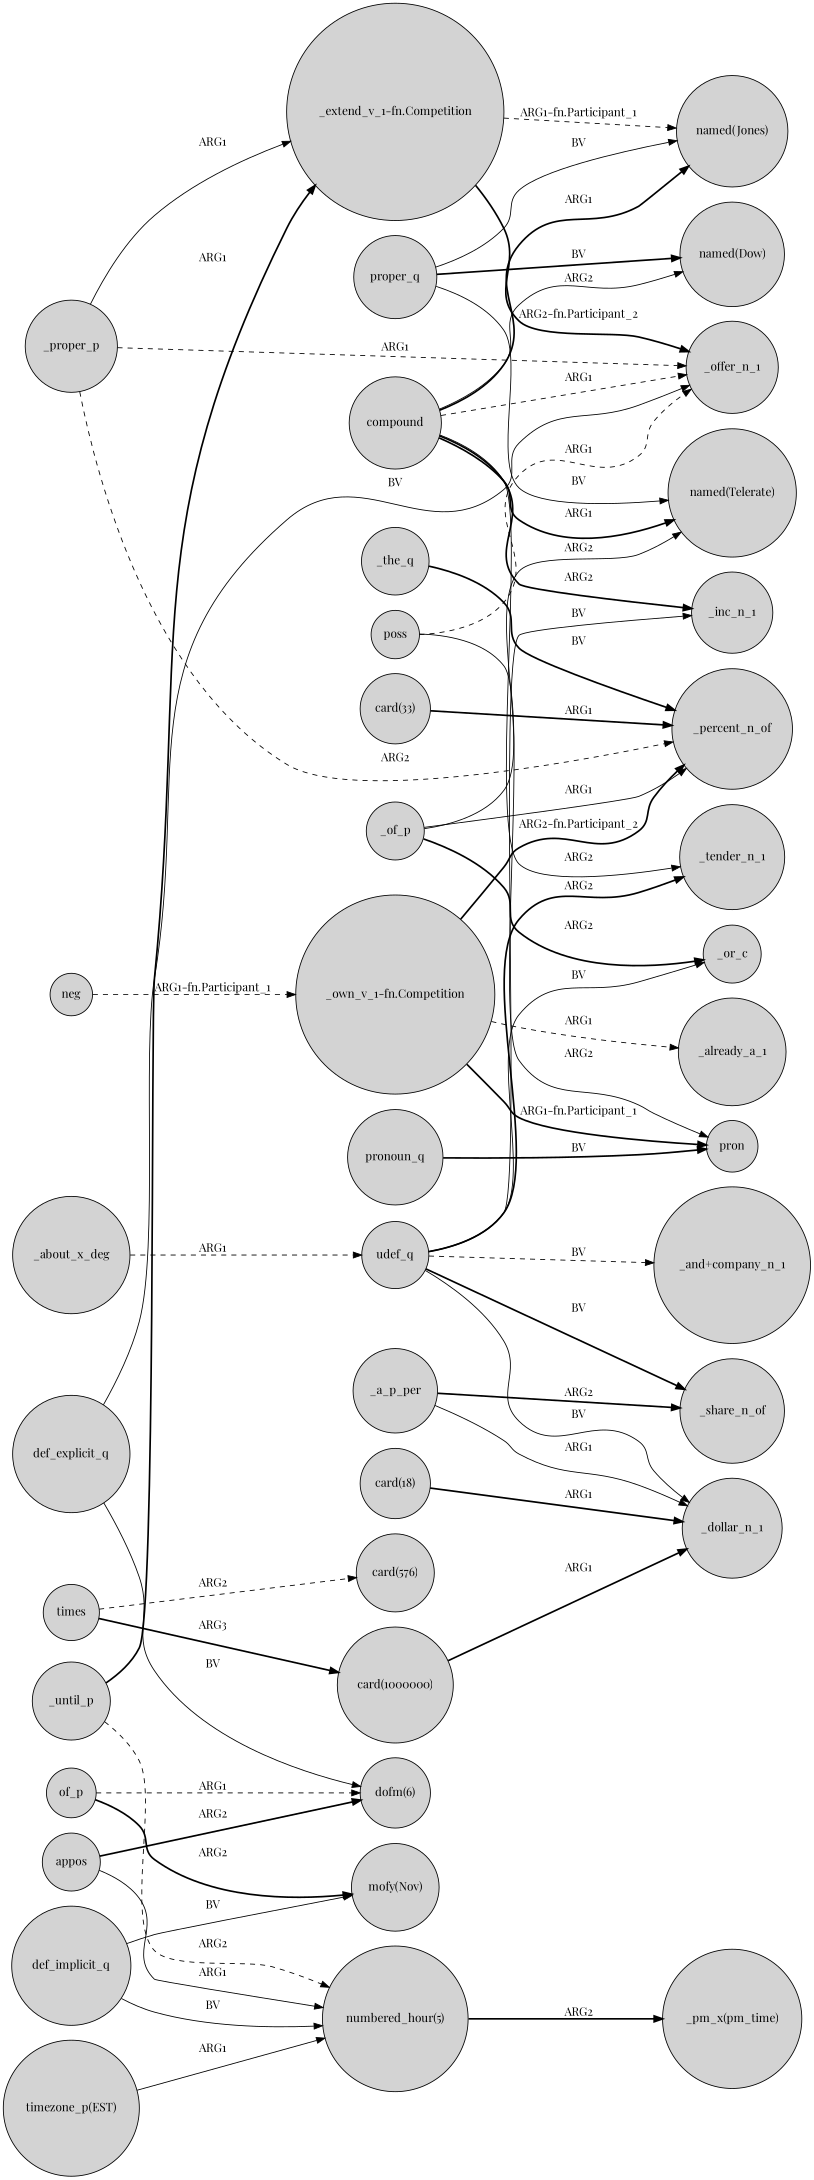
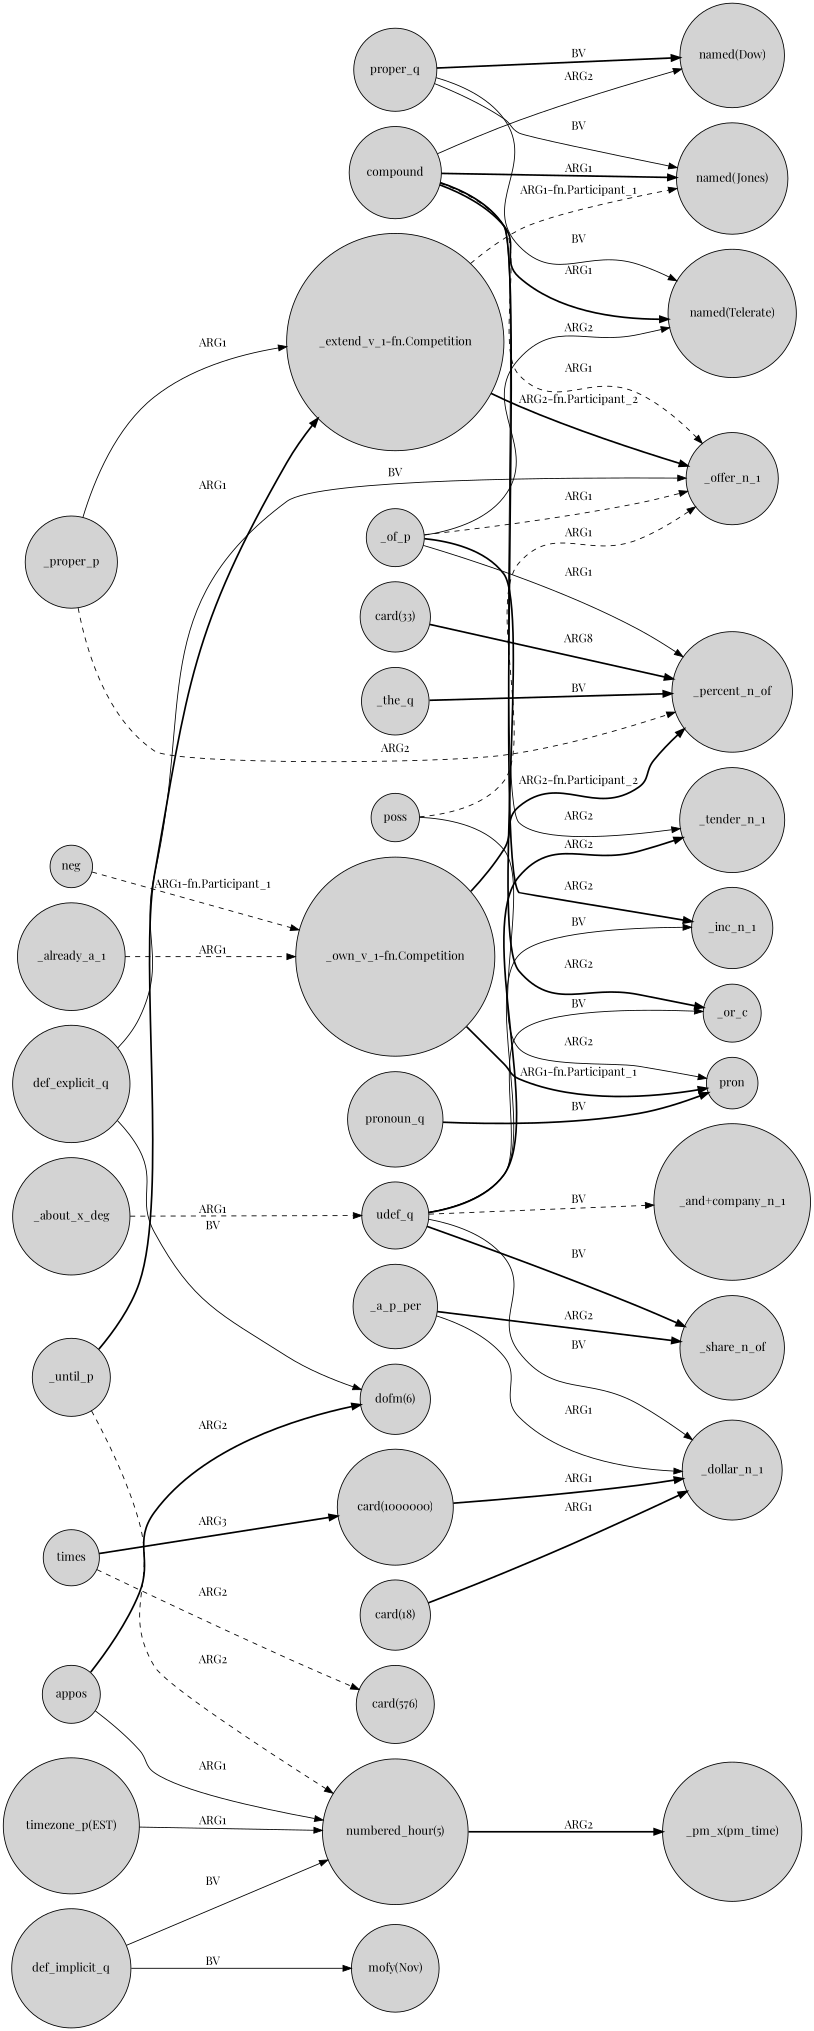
(397, 357) -> (552, 518)
(579, 711) -> (579, 639)
(580, 1037) -> (206, 957)
(71, 1793) -> none
